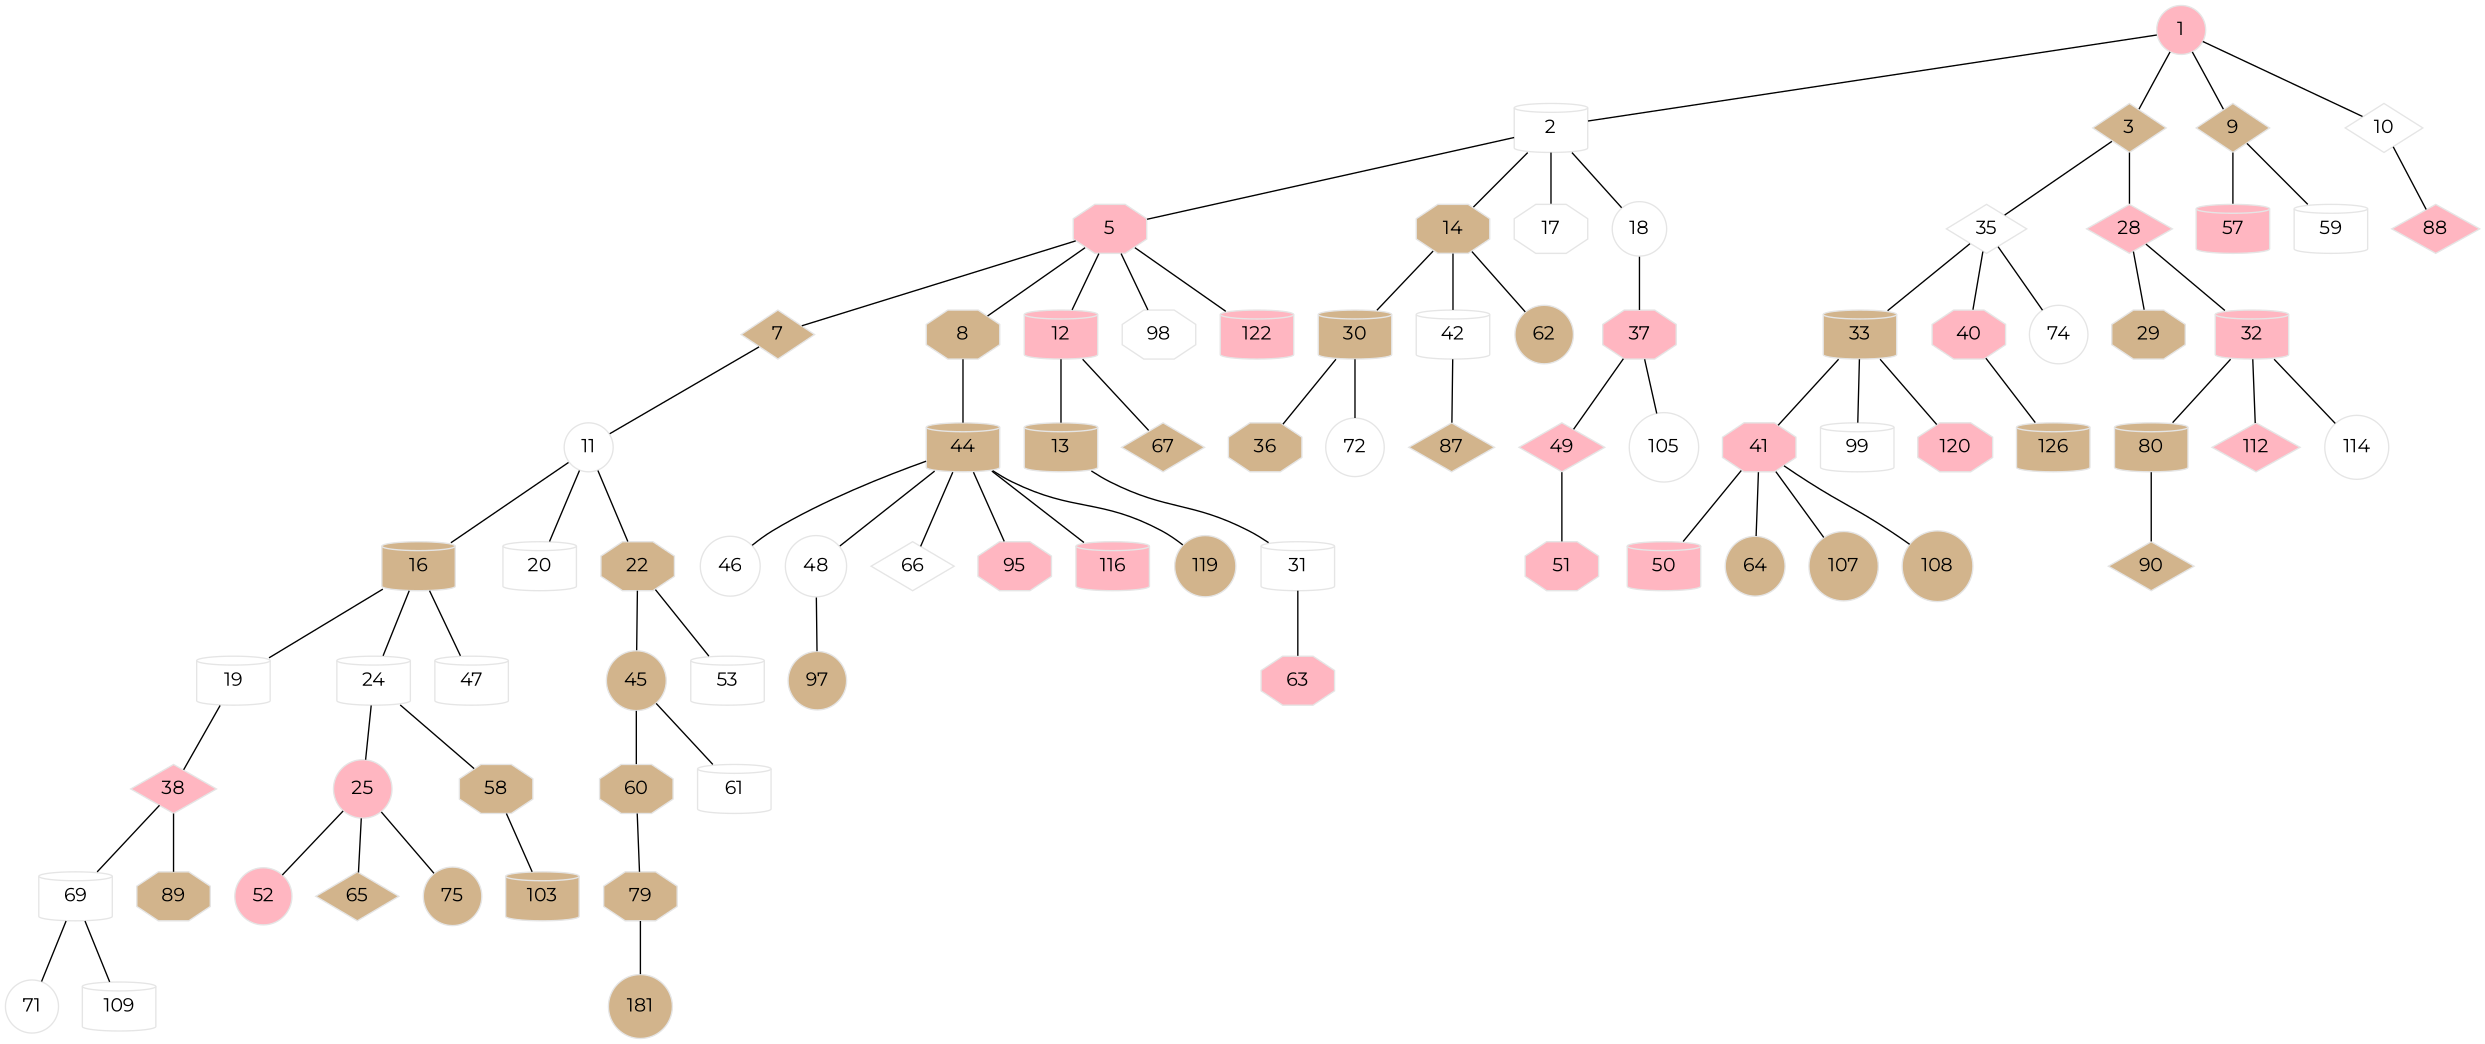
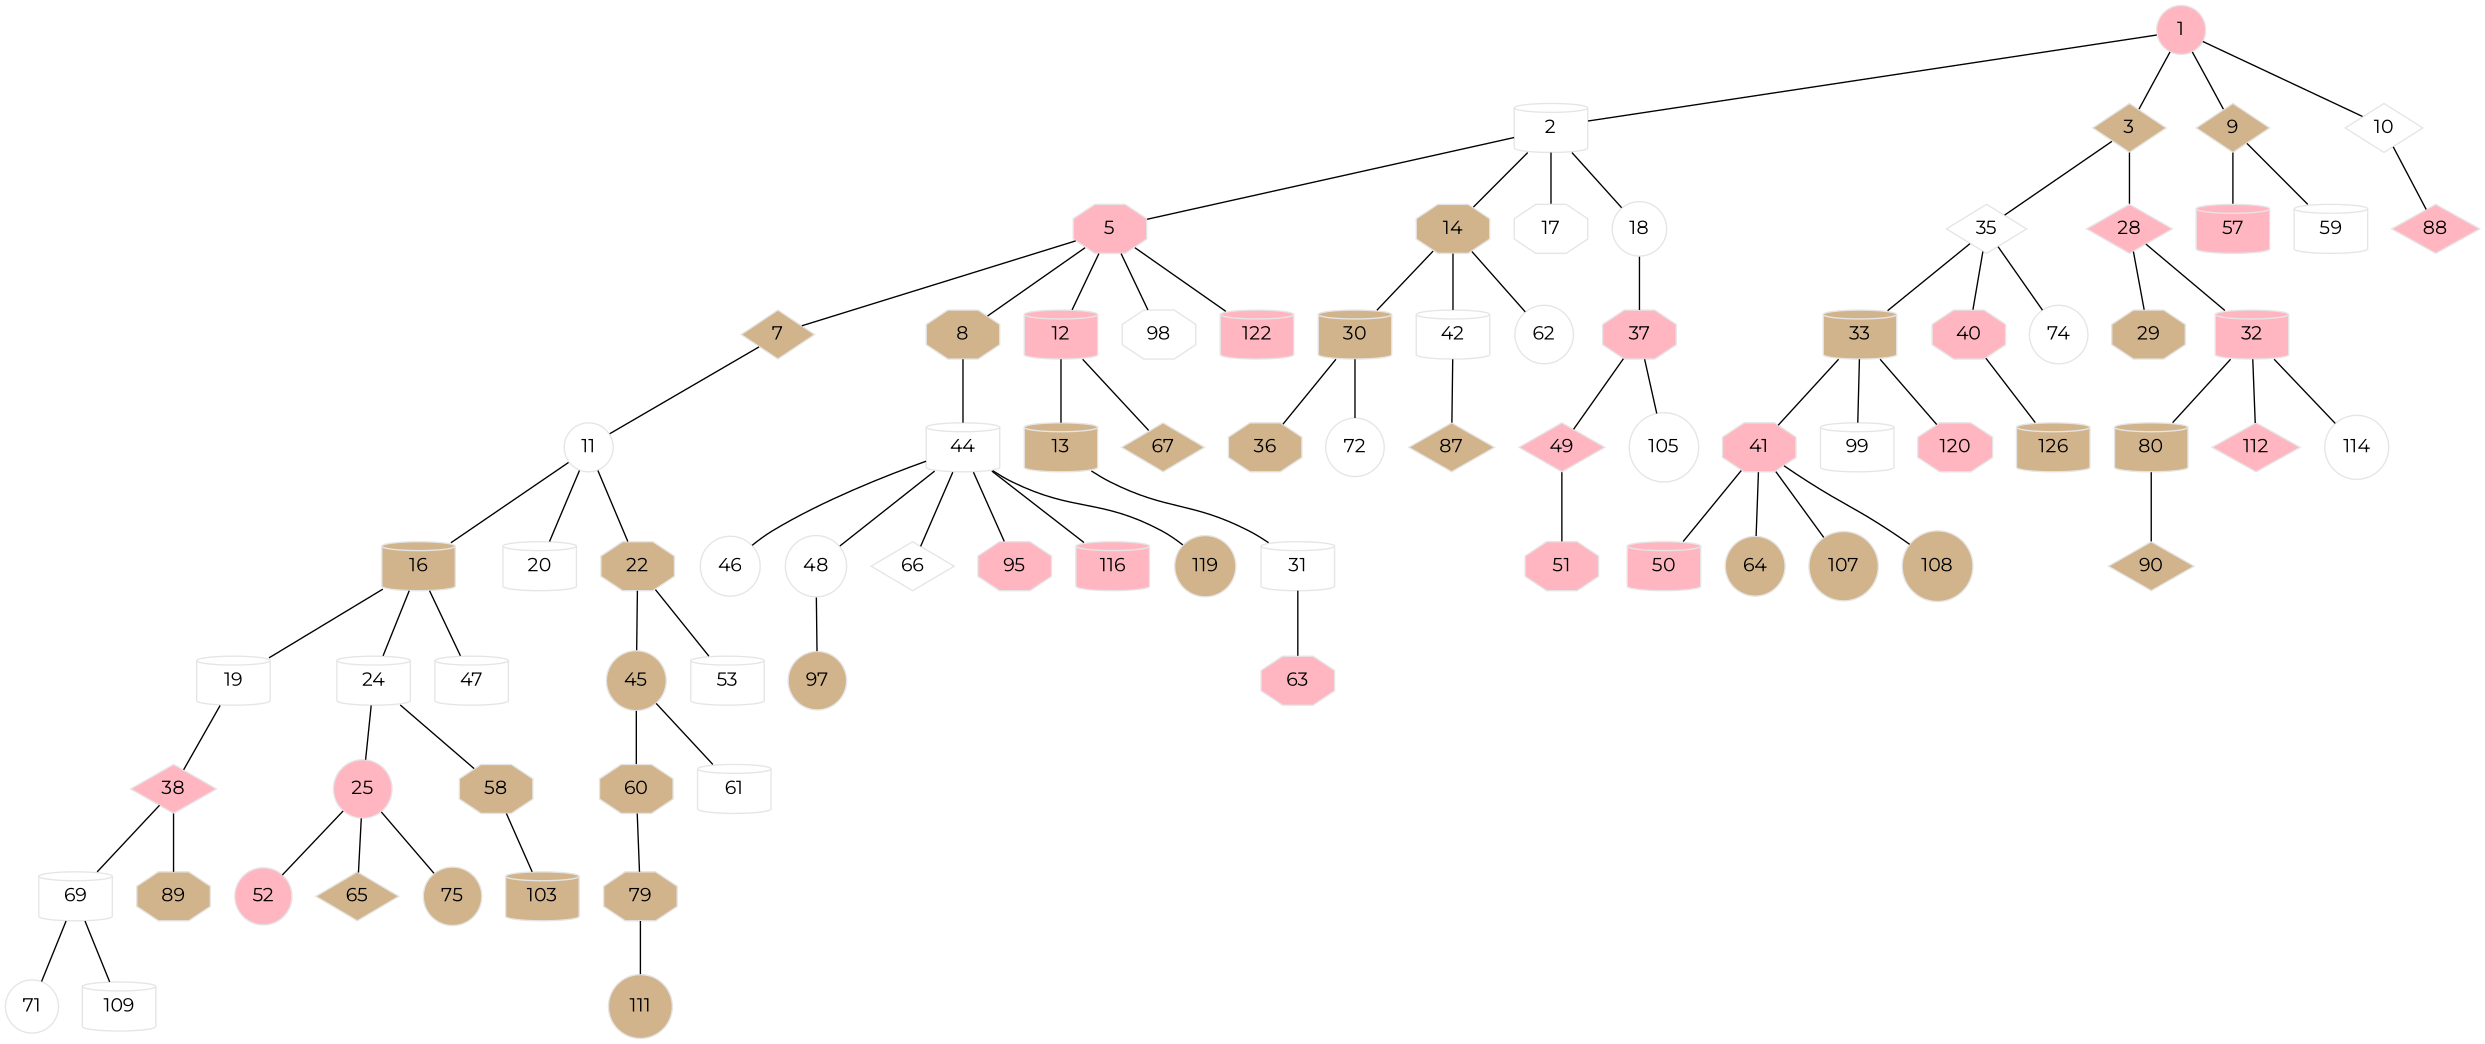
(1544, 335) -> (1544, 335)
(963, 447) -> (963, 447)
(640, 1007) -> (640, 1007)
